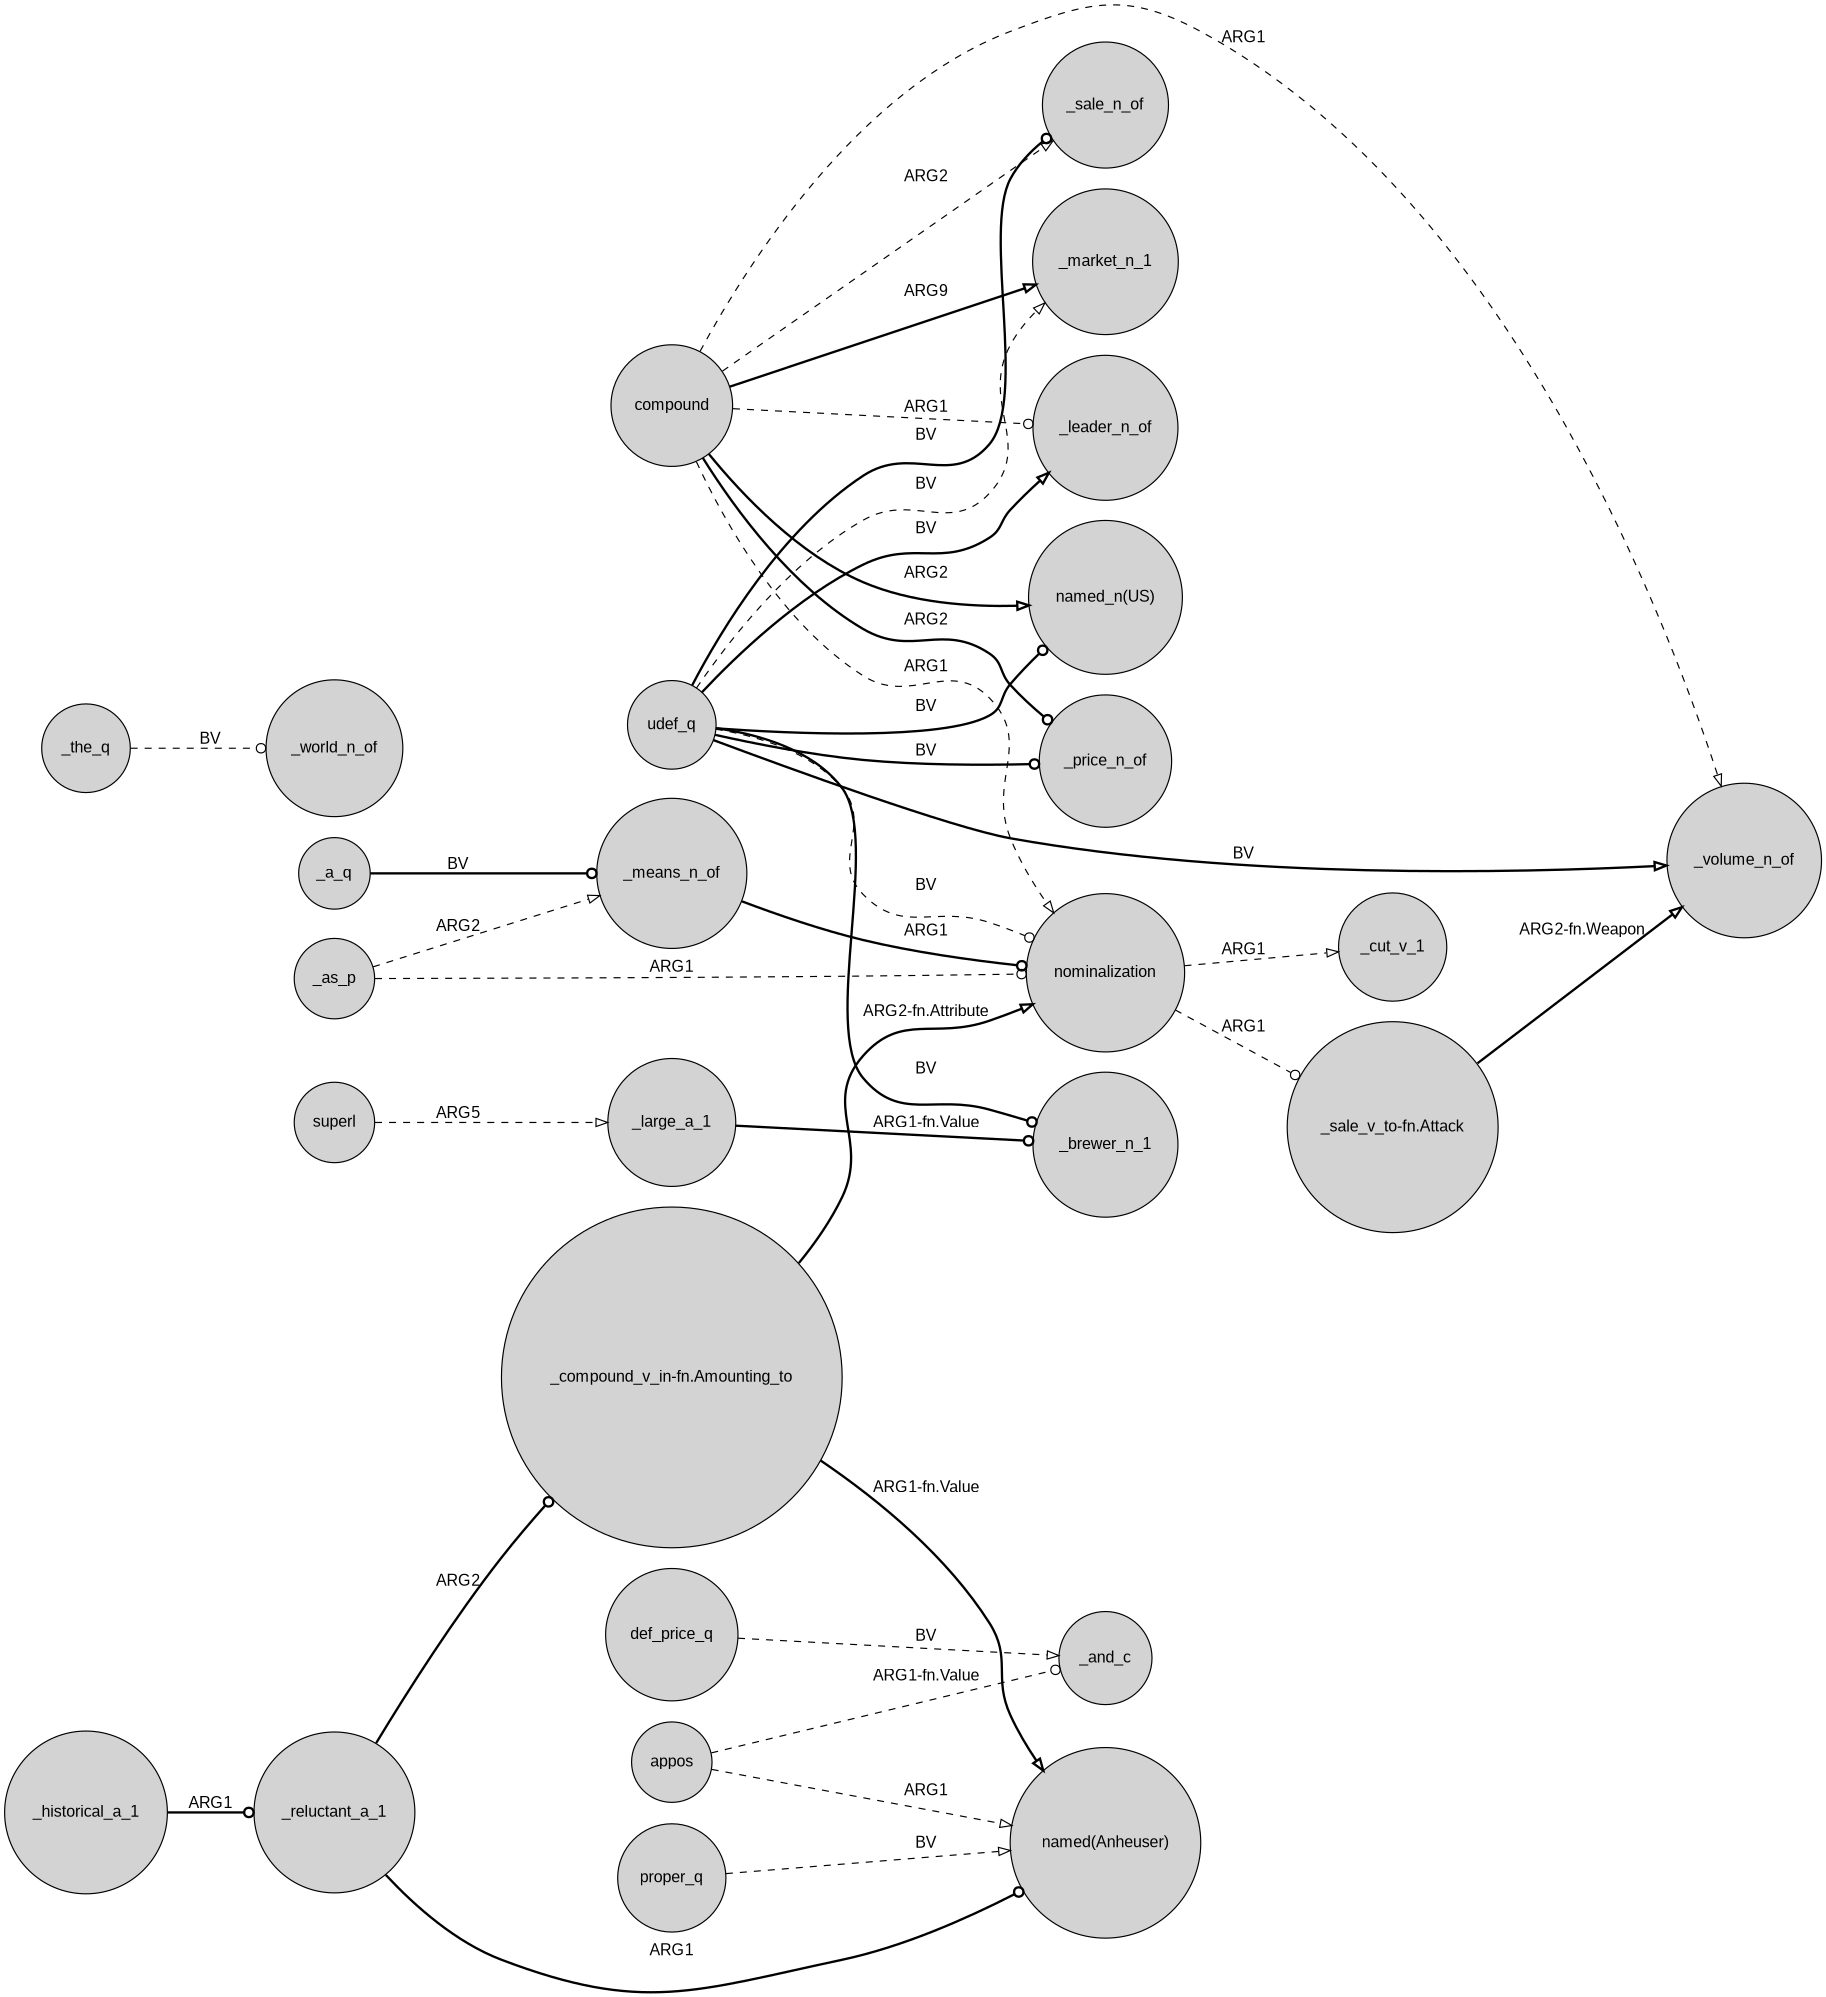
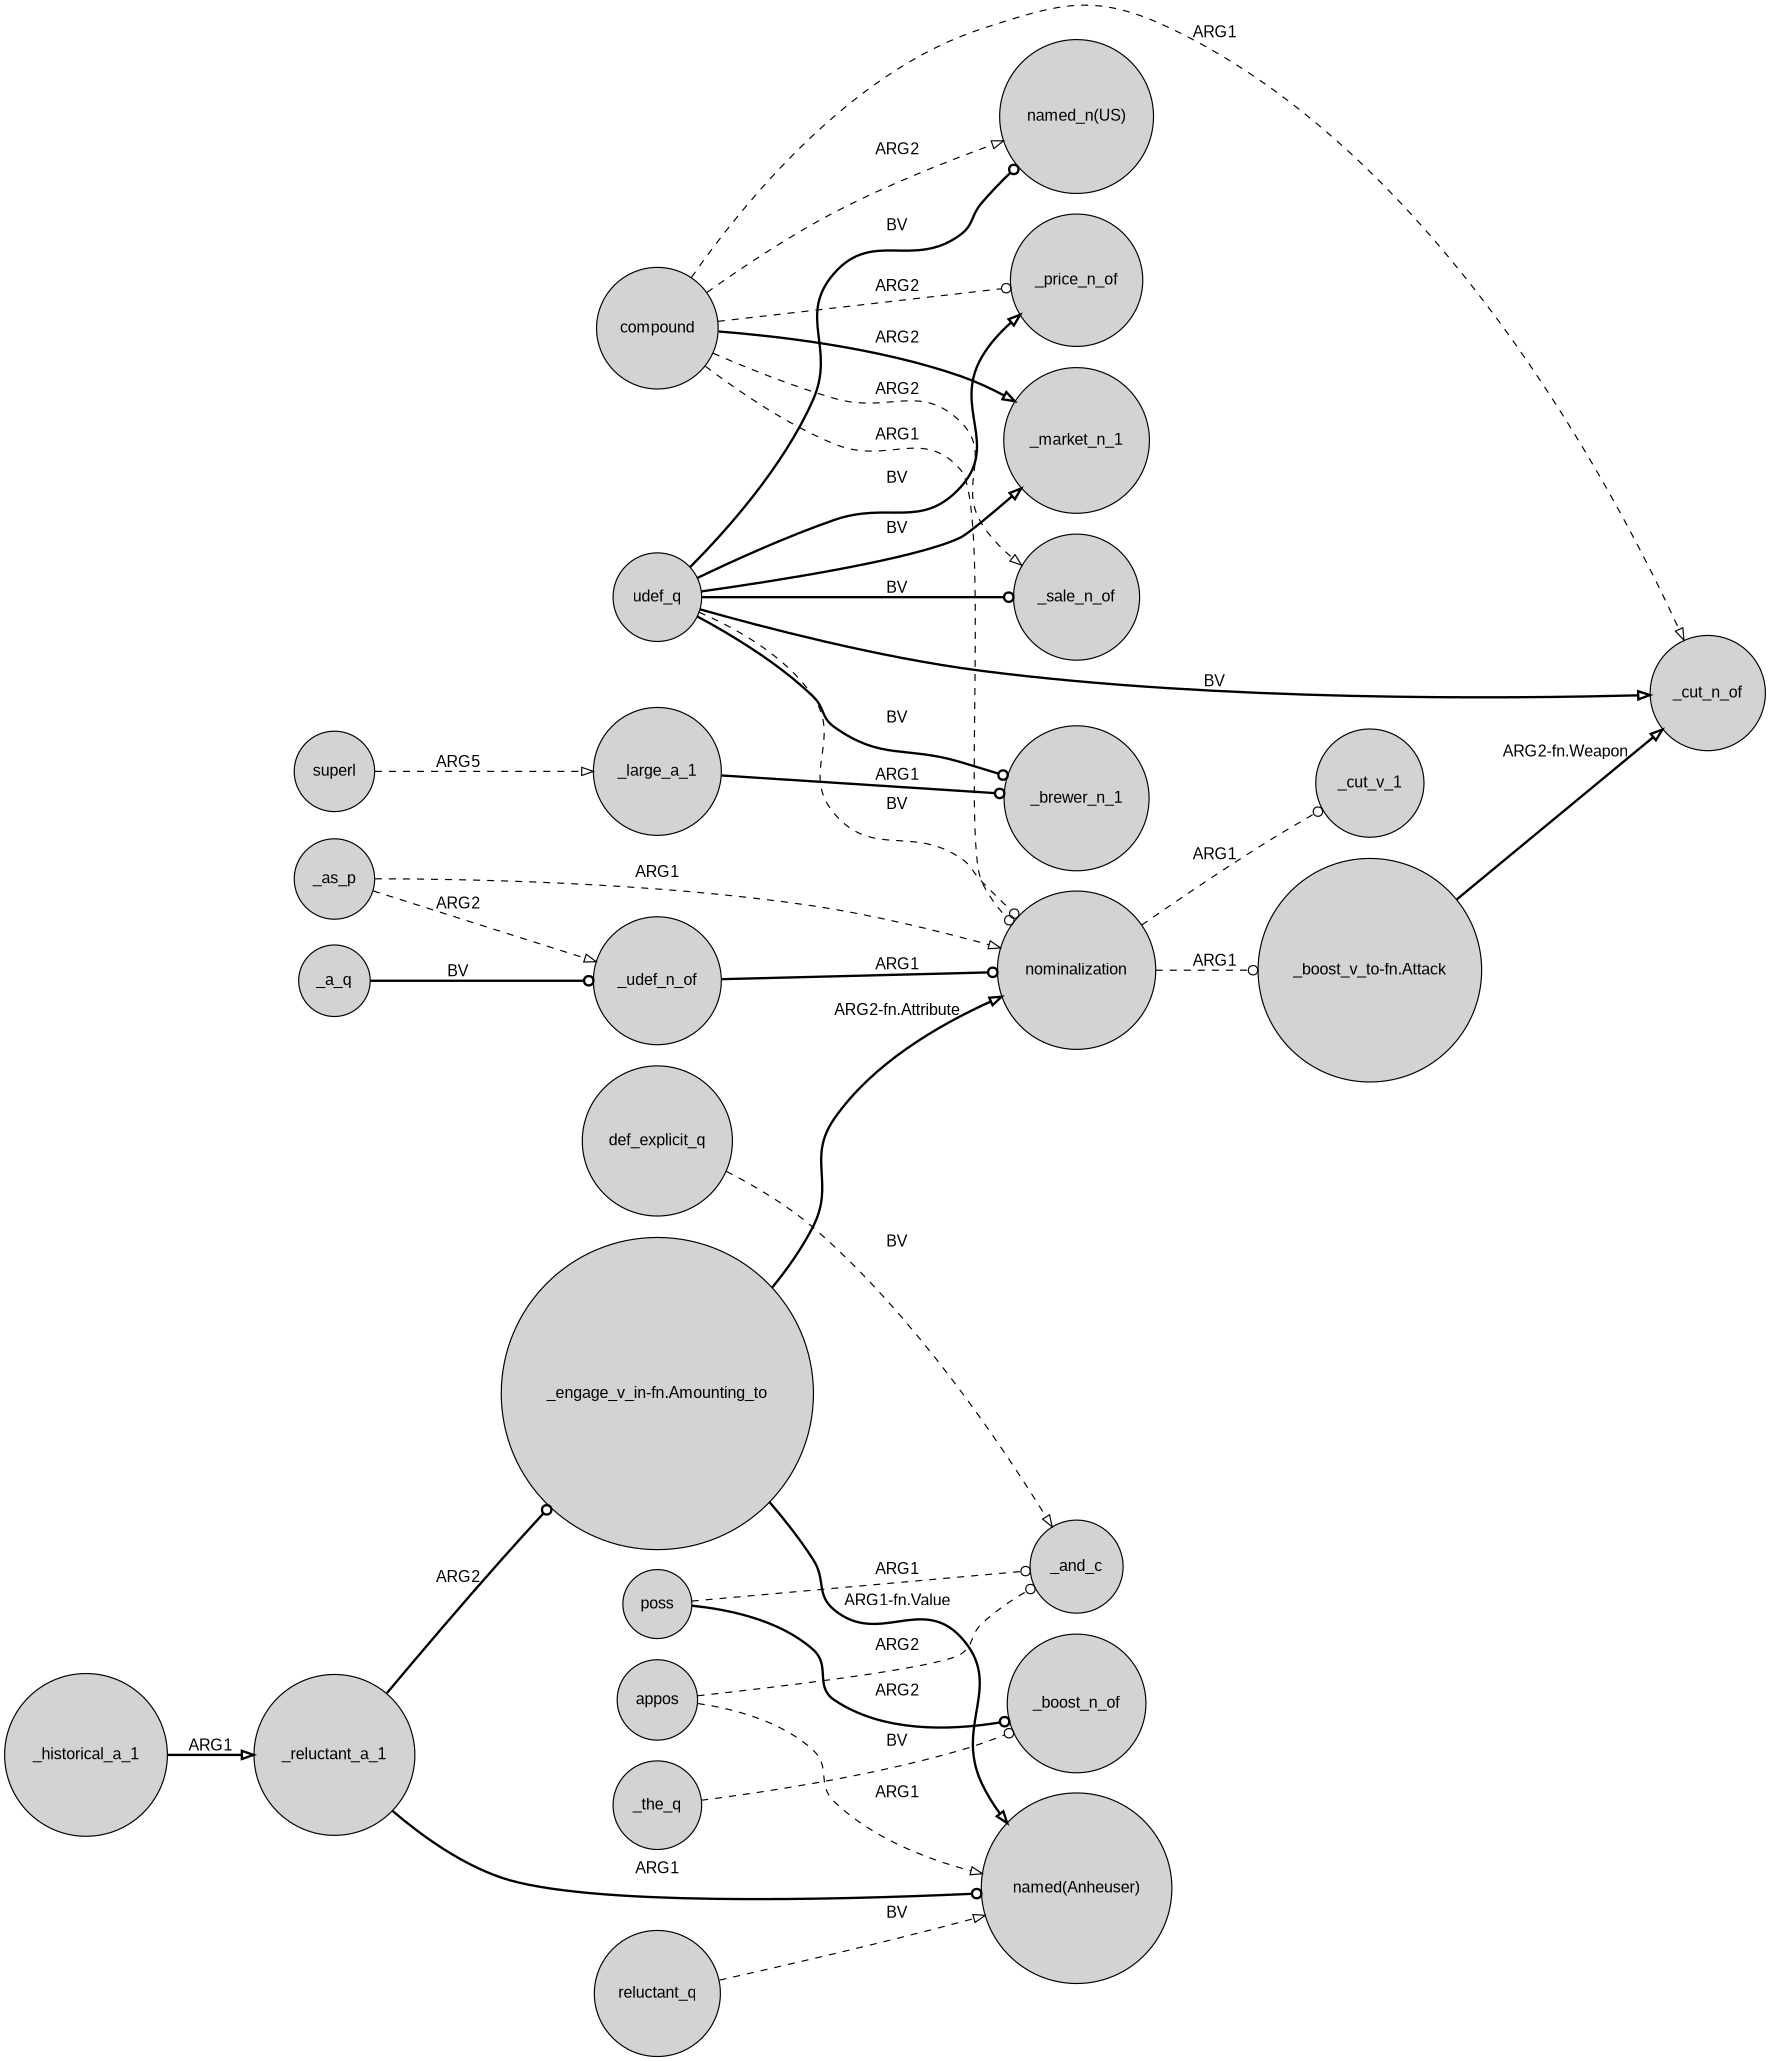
(926, 292) -> (897, 338)
(1105, 428) -> none
(908, 510) -> (865, 564)
(835, 568) -> (844, 208)
(855, 623) -> (860, 305)
(901, 686) -> (974, 554)
(334, 748) -> (1077, 1703)
(871, 761) -> (917, 512)
(1744, 861) -> (1708, 693)
(672, 873) -> (657, 981)
(1255, 959) -> (1226, 868)
(696, 977) -> (684, 891)
(926, 1123) -> (897, 776)
(1393, 1127) -> (1370, 970)
(672, 1377) -> (657, 1394)
none -> (657, 1604)
(672, 1635) -> (657, 1141)
(926, 1676) -> (897, 1646)
(206, 1812) -> (205, 1755)
(672, 1878) -> (657, 1993)
